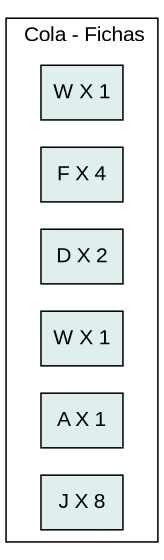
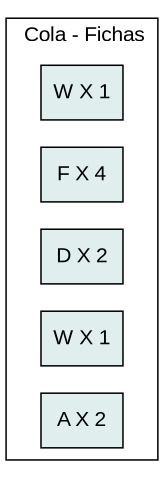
(82, 421) -> (82, 421)
(82, 502) -> none
